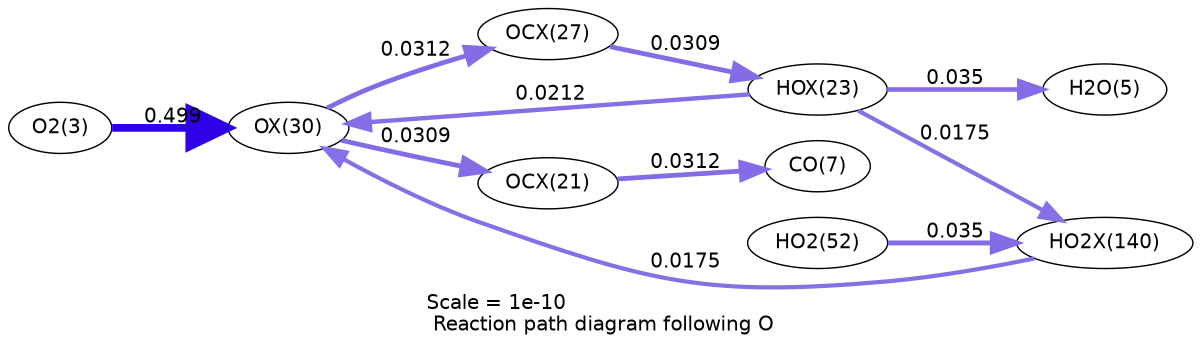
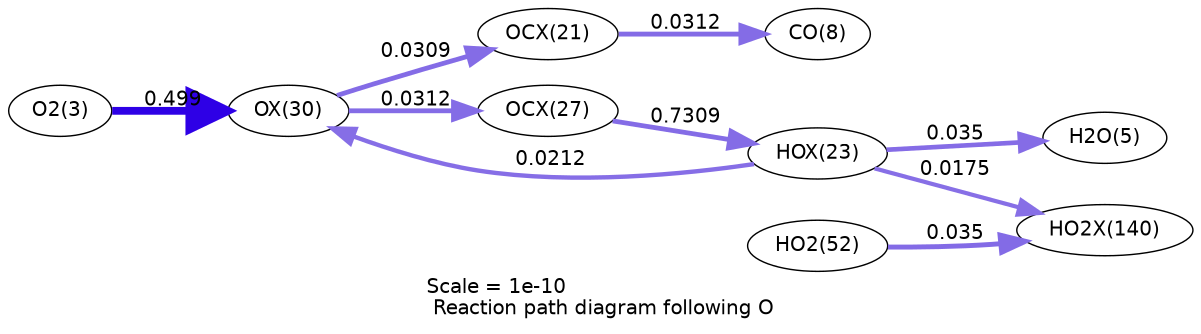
(683, 45) -> (683, 117)
(818, 166) -> (818, 34)
(679, 280) -> none
